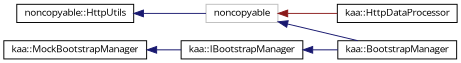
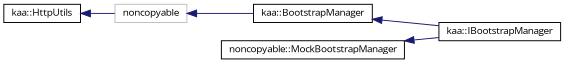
(75, 13) -> (42, 13)
(397, 13) -> none
(75, 50) -> (313, 50)
(325, 50) -> (410, 23)
